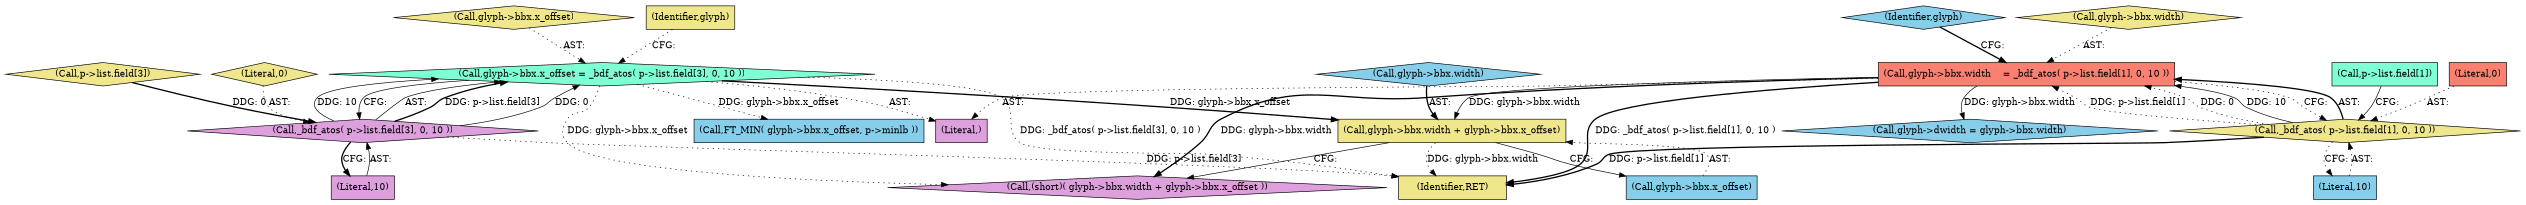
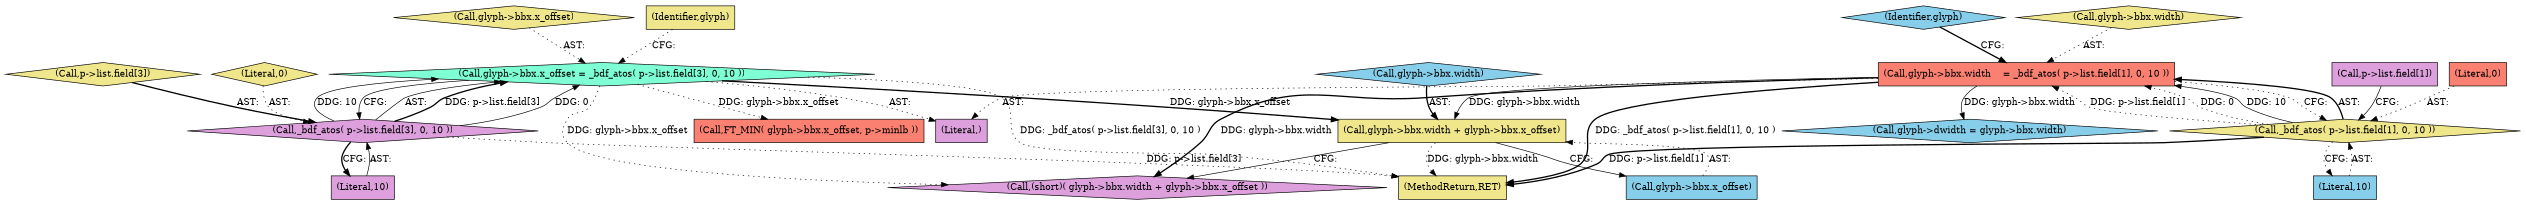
(2385, 74) -> (2385, 74)
(249, 103) -> (249, 103)
(809, 131) -> (809, 131)
(1453, 188) -> (1453, 188)
